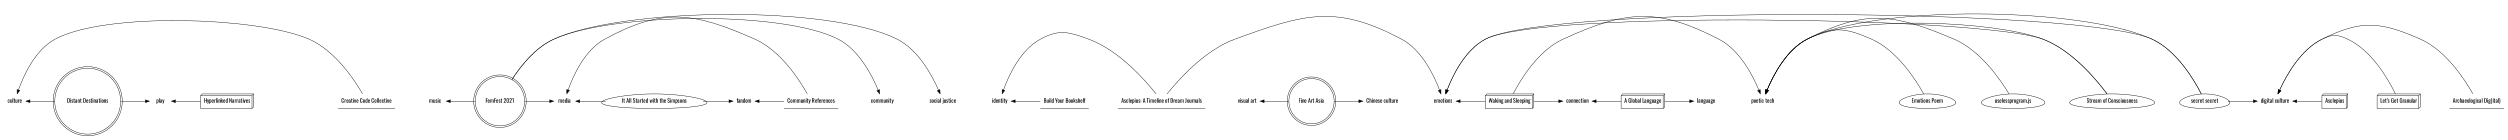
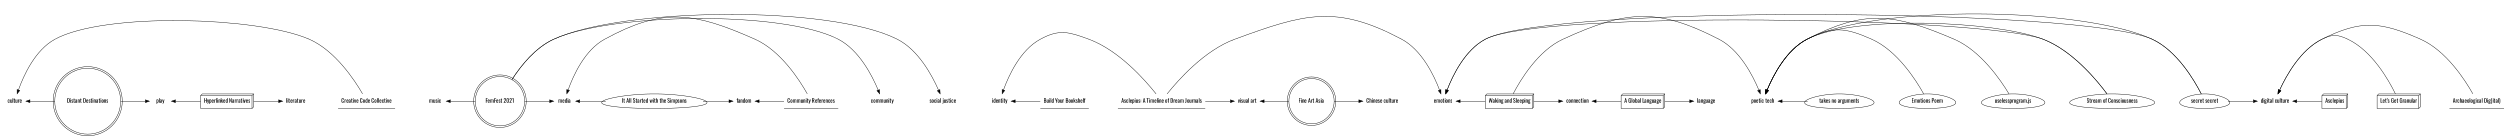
none -> (296, 101)
none -> (1218, 101)
none -> (1839, 101)
